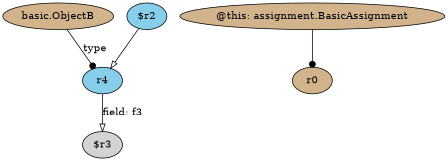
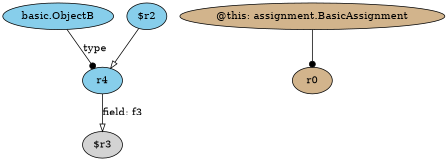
(58, 16) -> (58, 16)
